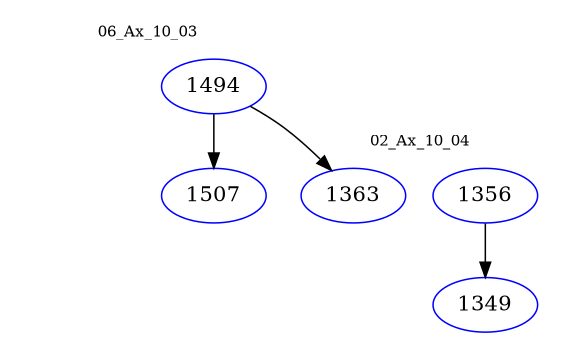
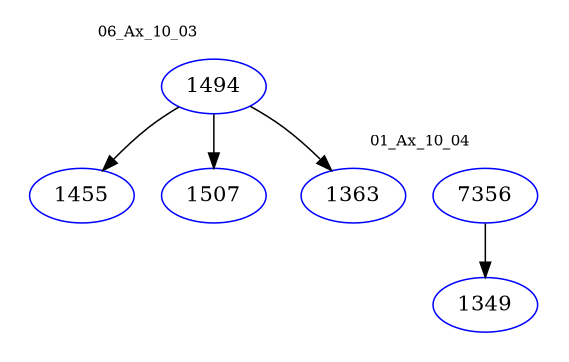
(420, 142) -> (420, 142)
none -> (82, 196)
(485, 196) -> (485, 196)
